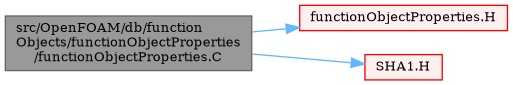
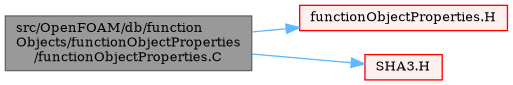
(404, 67) -> (404, 67)
